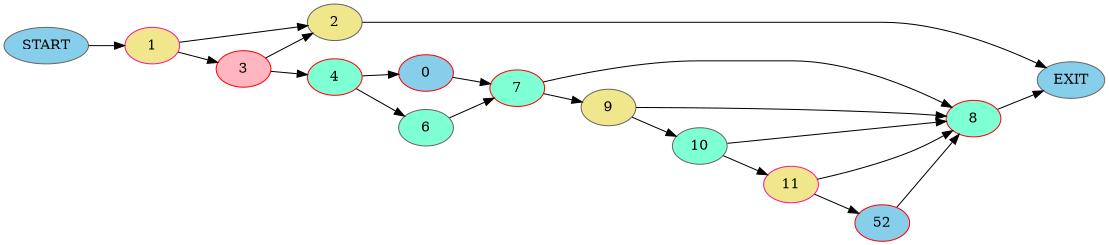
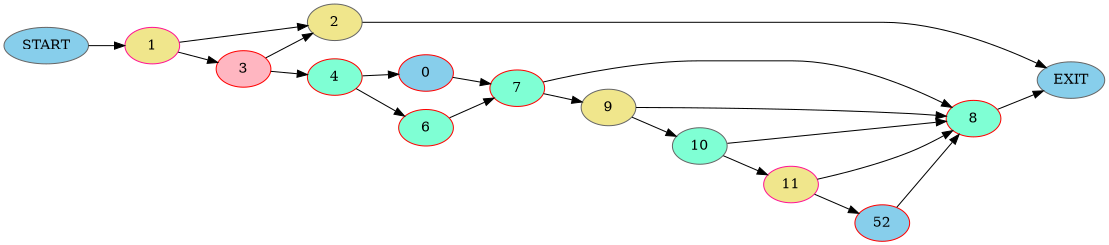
(426, 128) -> (426, 128)
